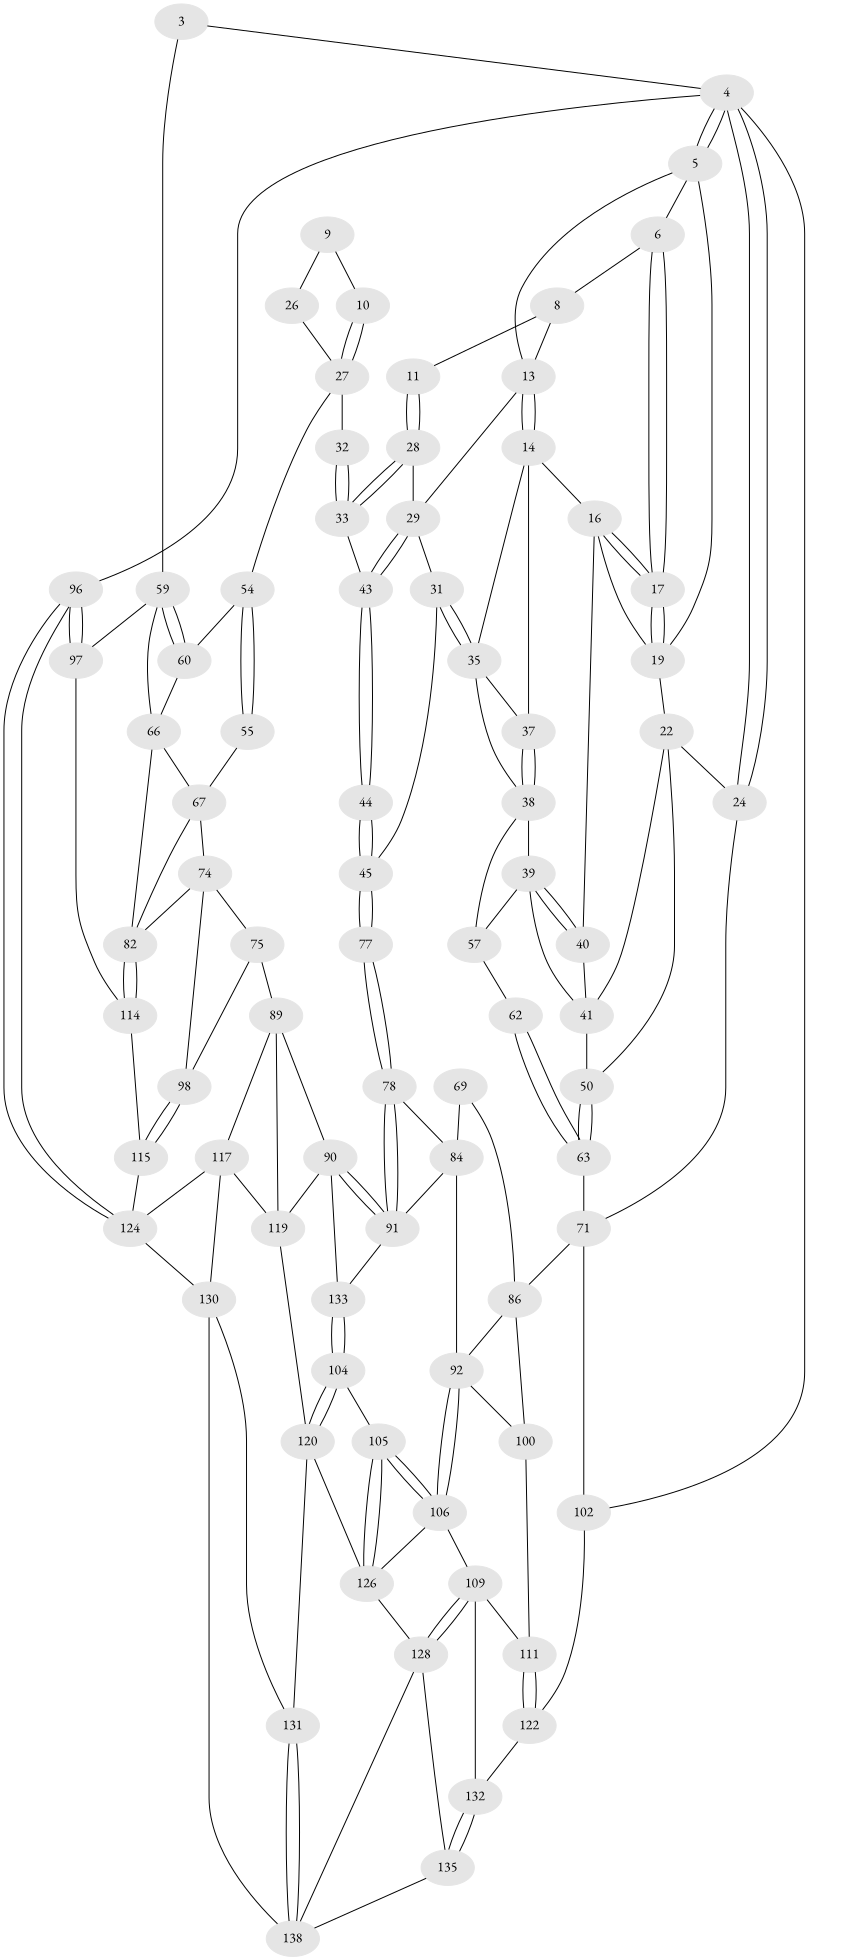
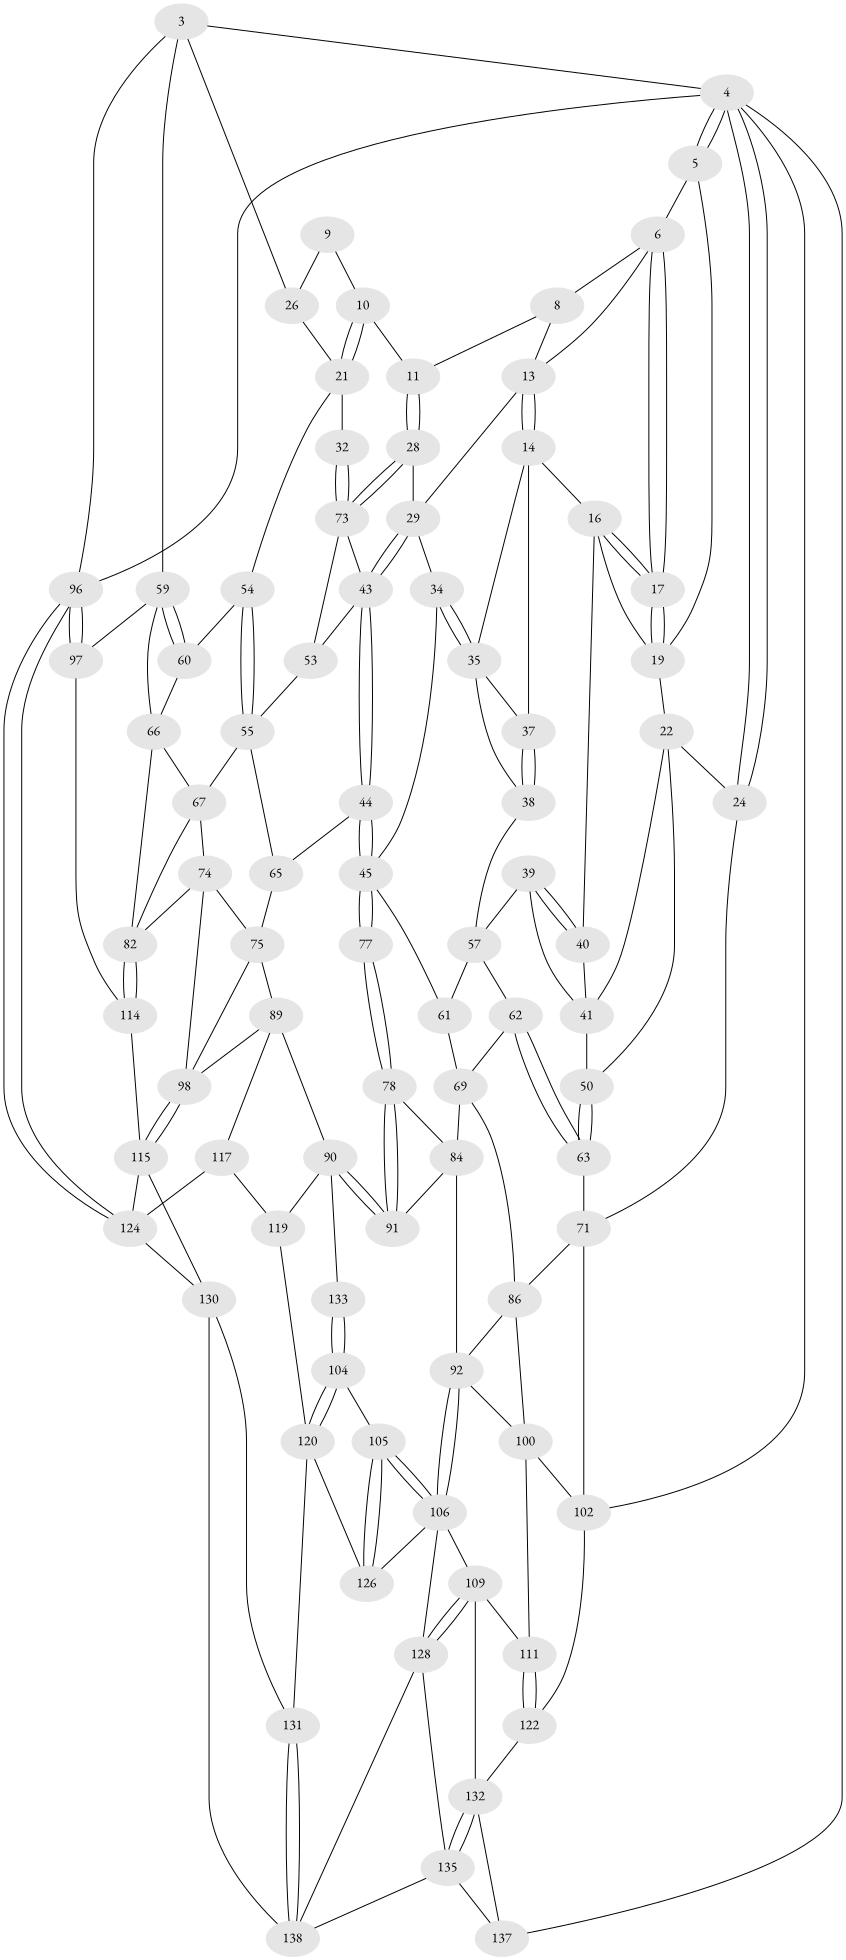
none -> (237, 164)
(559, 241) -> (603, 313)
none -> (94, 293)
none -> (388, 341)
(342, 377) -> (342, 377)
(342, 519) -> (342, 519)
(437, 590) -> (437, 590)
none -> (311, 661)
(529, 838) -> none
none -> (276, 874)
none -> (445, 1016)
none -> (488, 1051)
(277, 1122) -> (230, 1051)
(215, 1229) -> (175, 1229)
(365, 1264) -> none
none -> (555, 1477)
(394, 1619) -> (430, 1584)
none -> (502, 1939)
